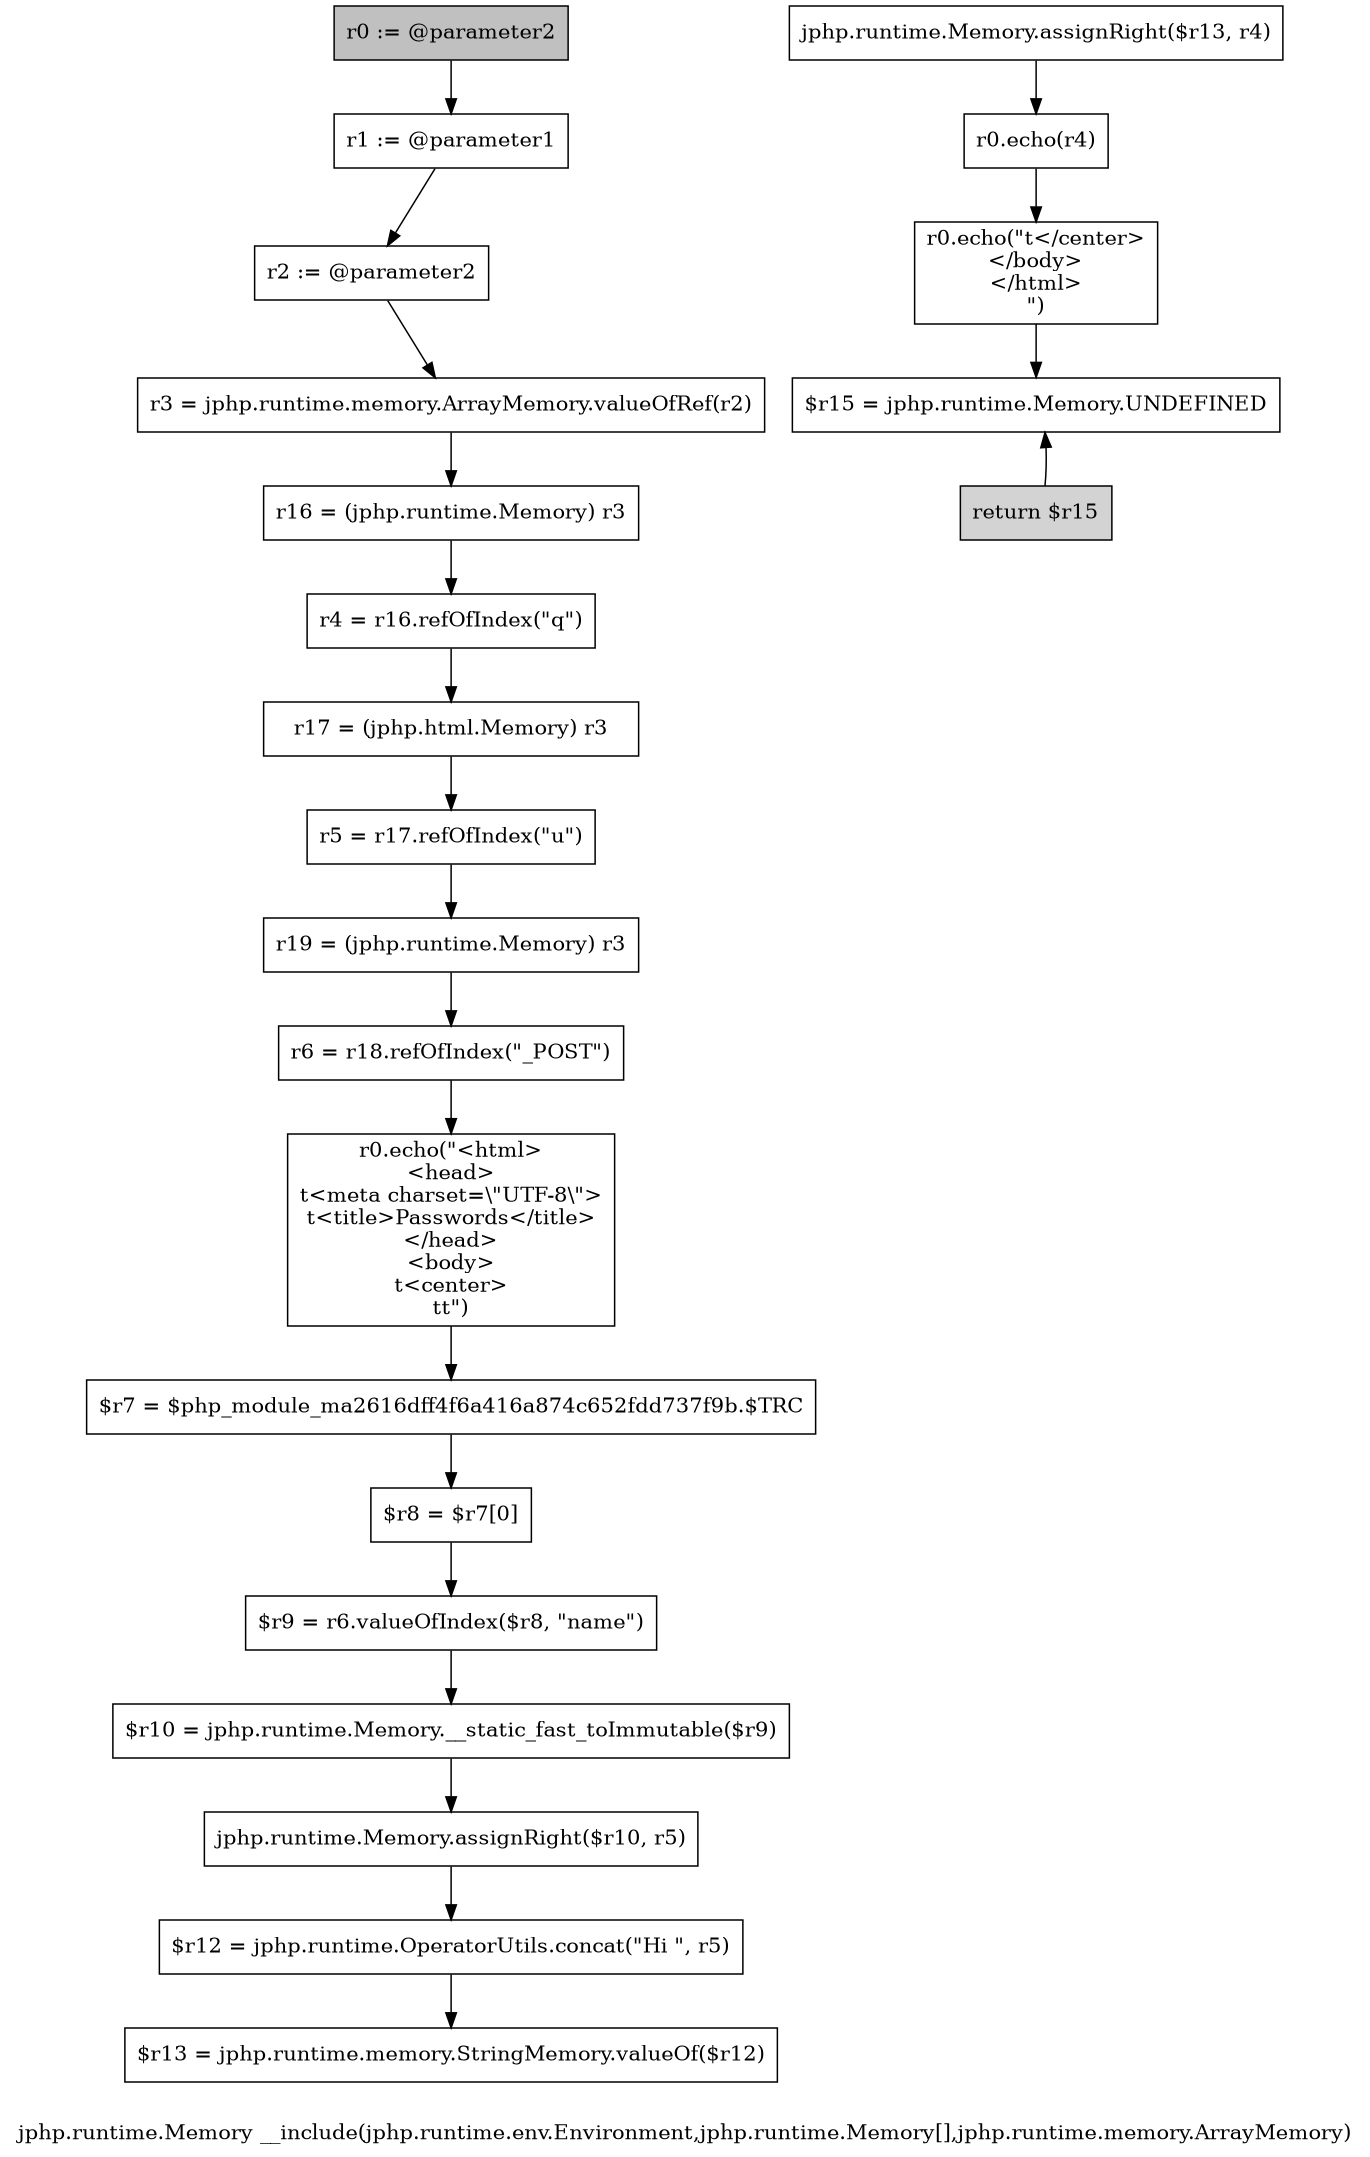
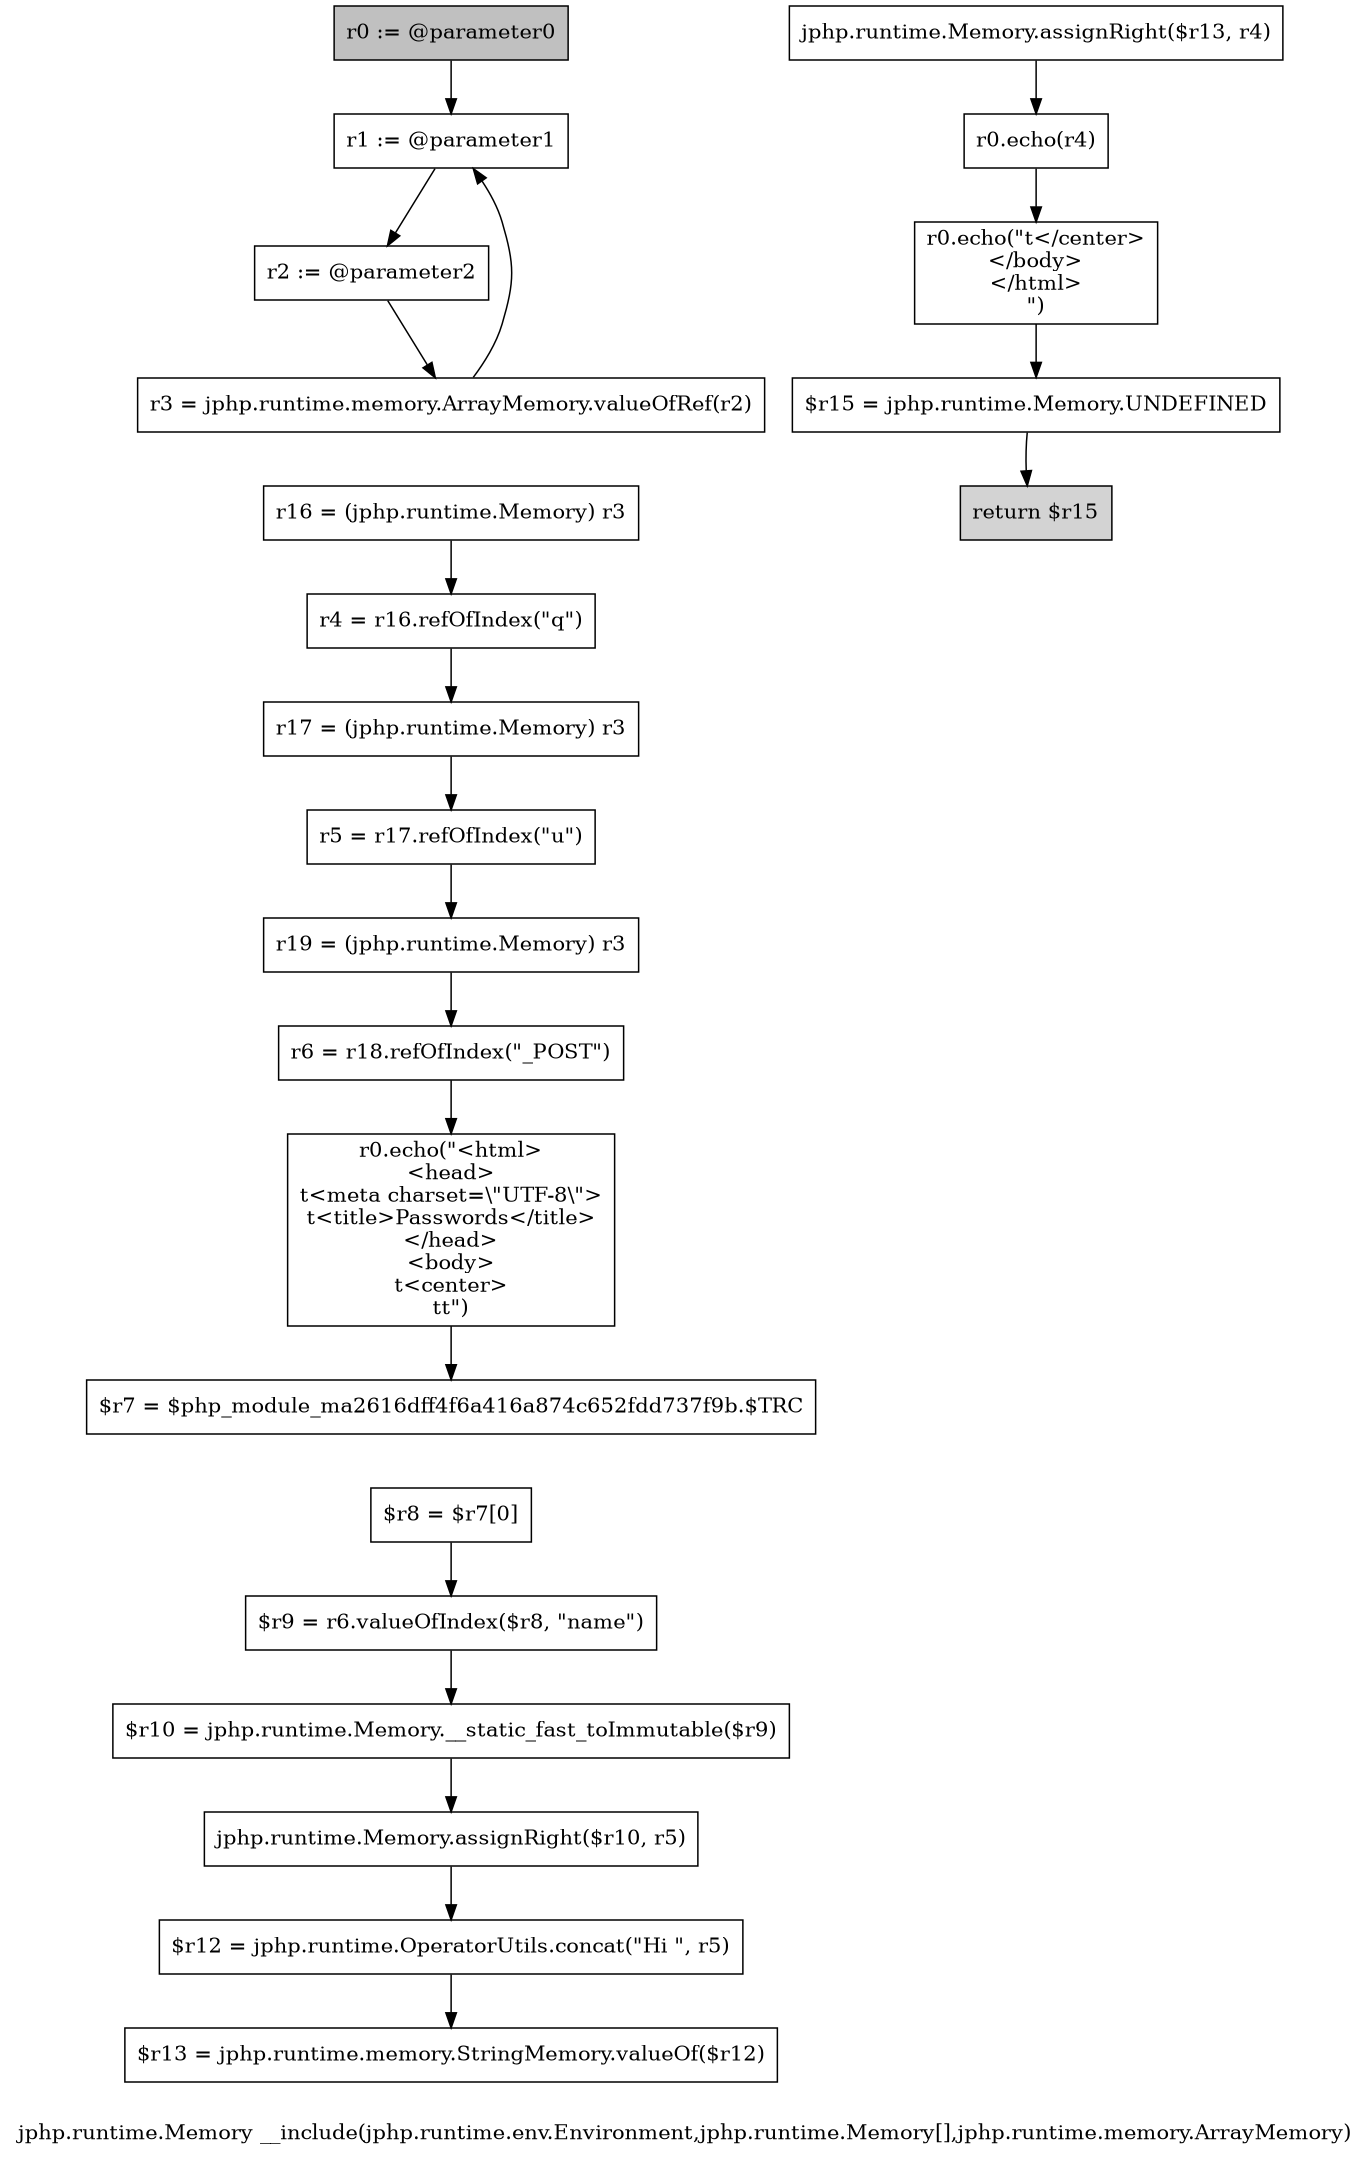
(451, 33) -> (451, 33)
(451, 452) -> (511, 281)
(1046, 467) -> (1026, 452)
(451, 729) -> (451, 729)
(451, 1454) -> none
